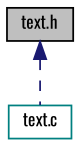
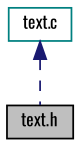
(40, 82) -> (40, 82)
